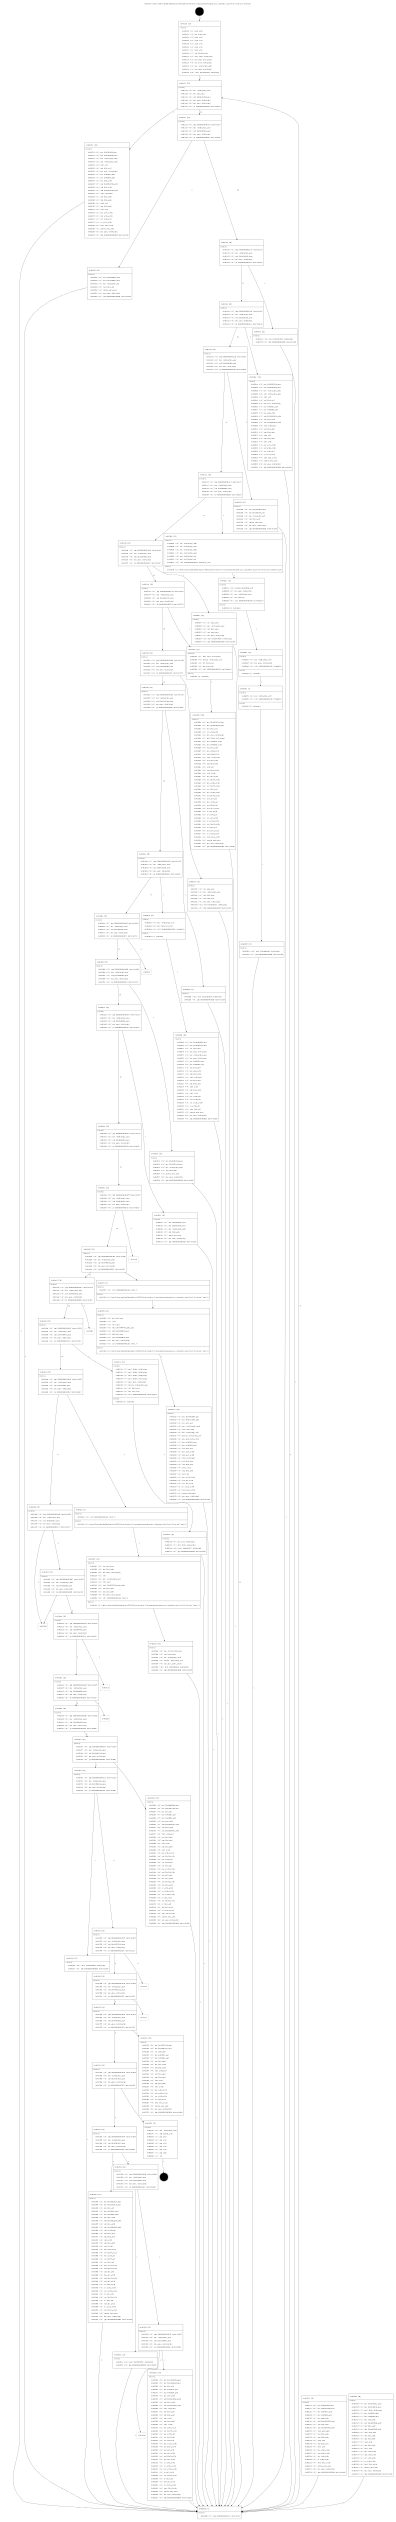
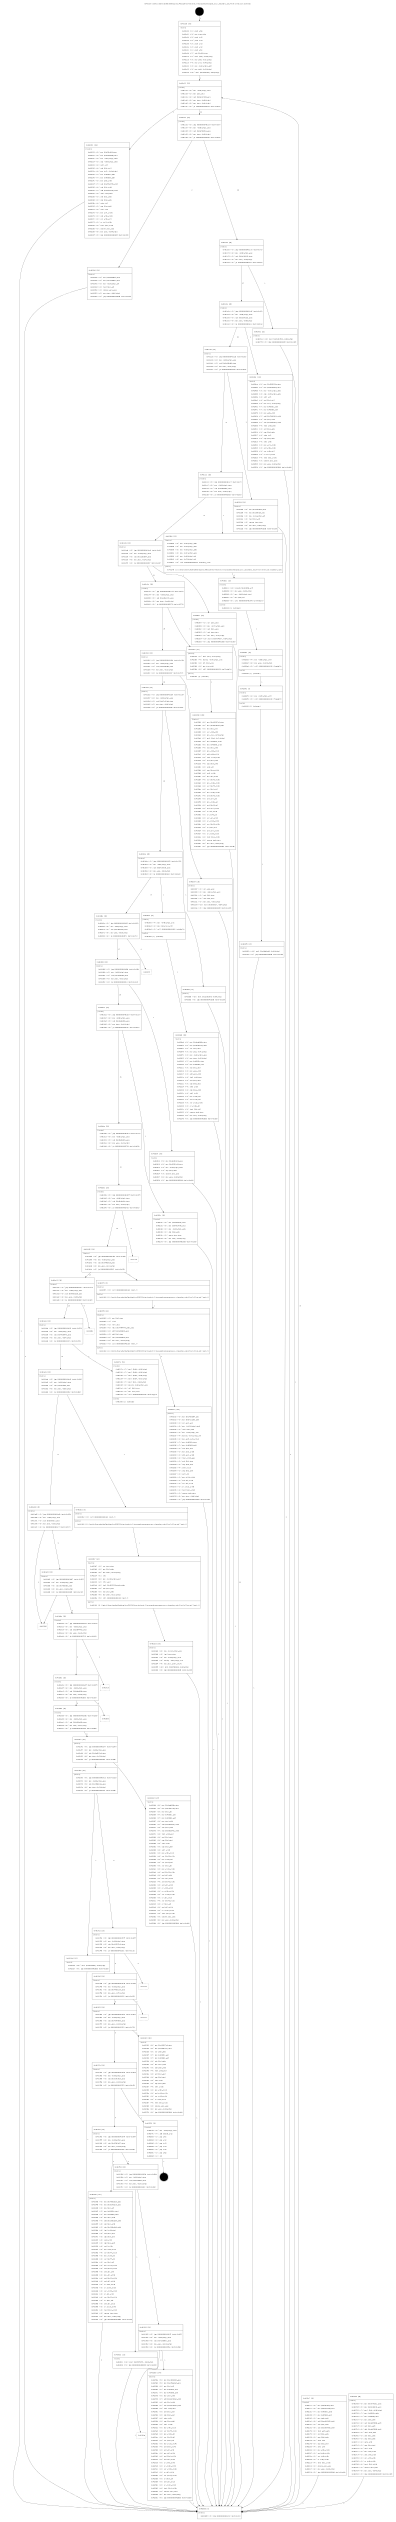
(184, 1543) -> none
